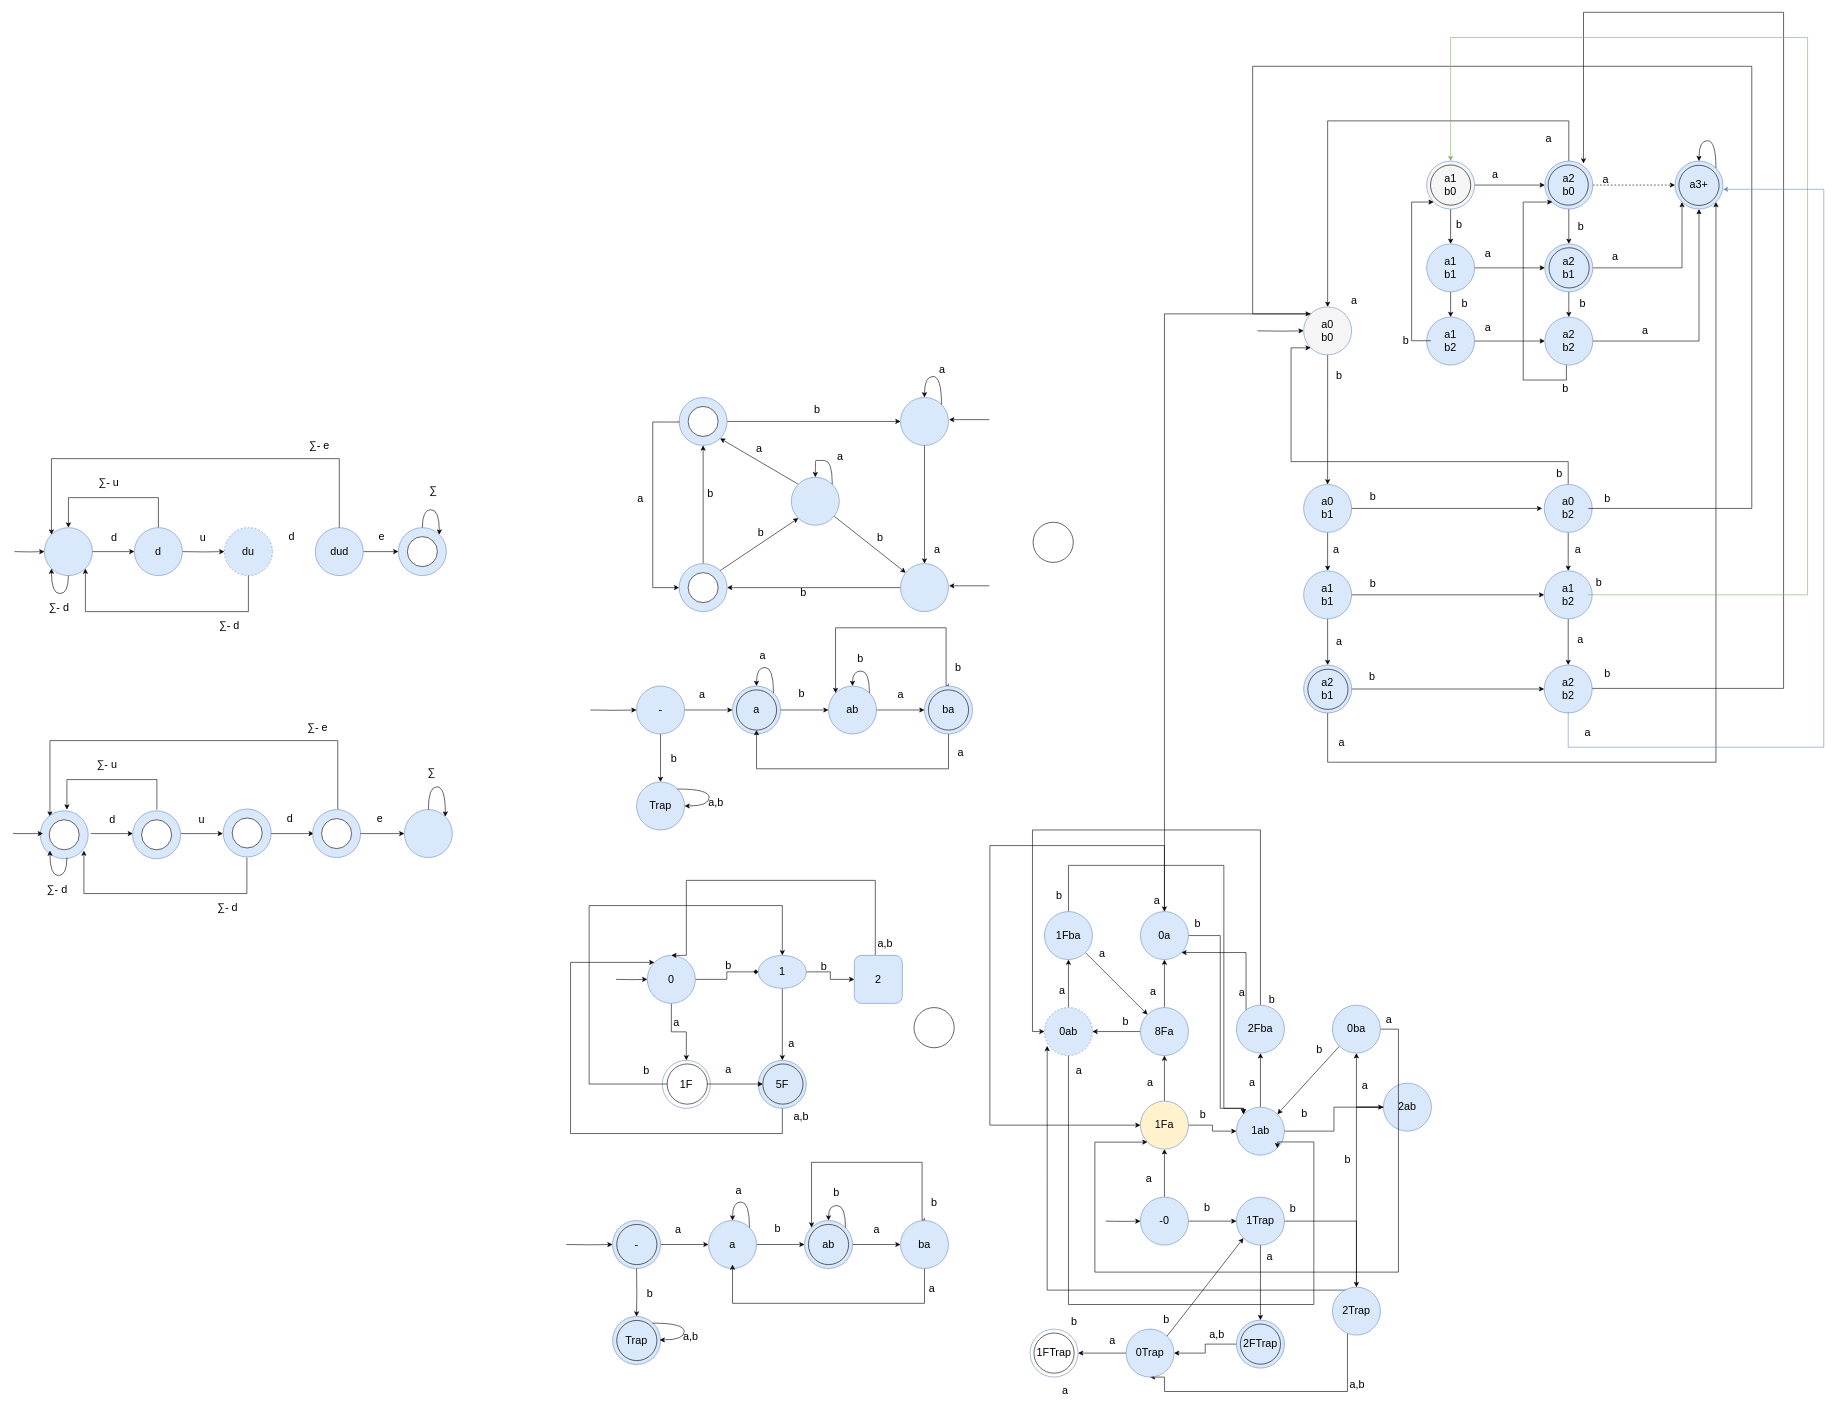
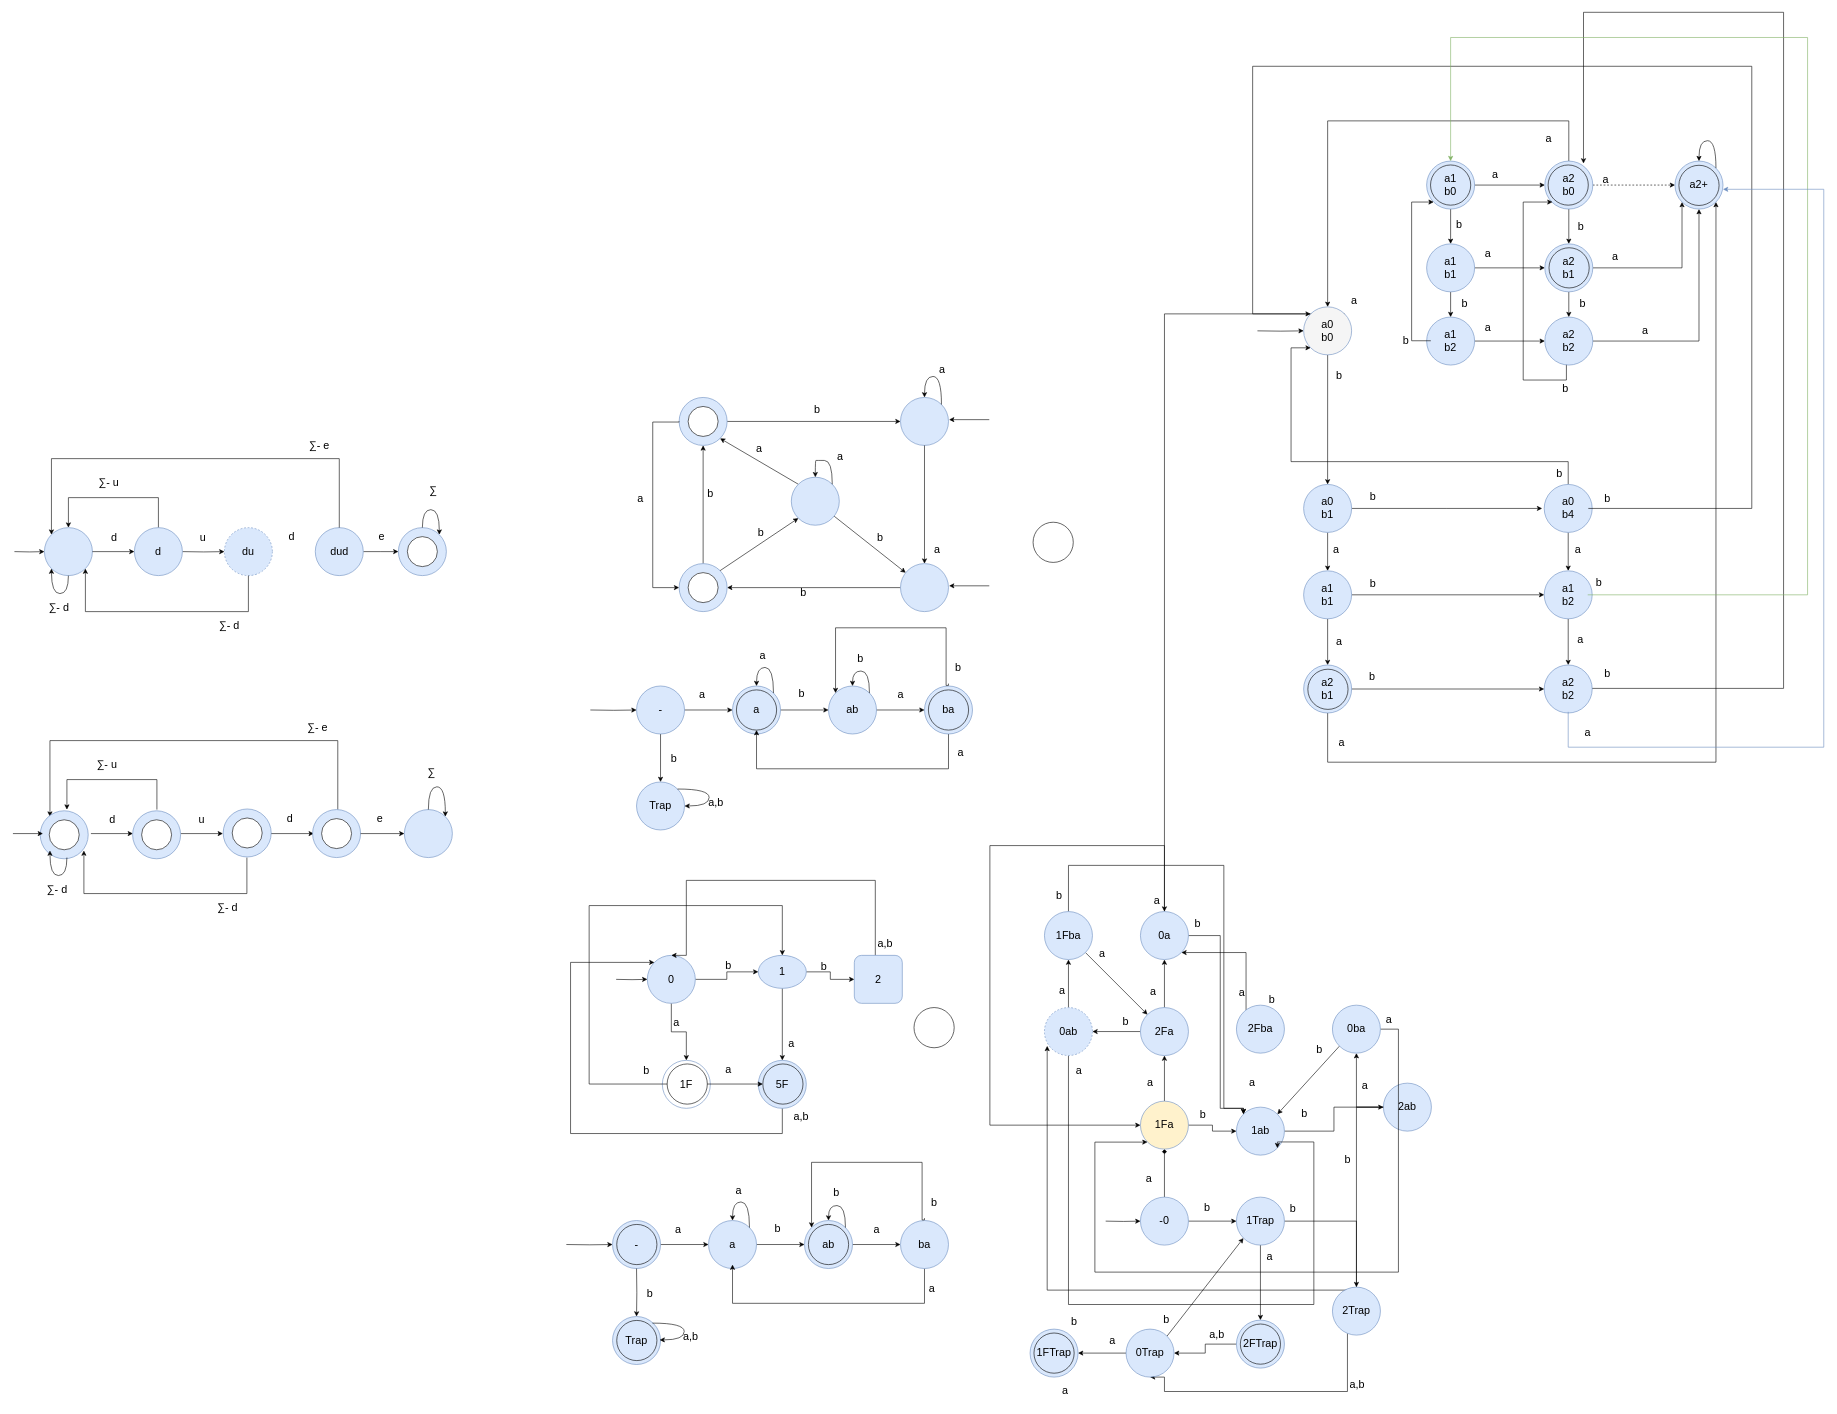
(1451, 185) -> (1451, 185)
(1699, 185) -> (1699, 185)
(1568, 509) -> (1568, 509)
(1032, 933) -> none
(752, 972) -> (752, 972)
(1164, 1032) -> (1164, 1032)
(1260, 1082) -> none
(1164, 1154) -> (1164, 1155)
(1054, 1353) -> (1054, 1353)
